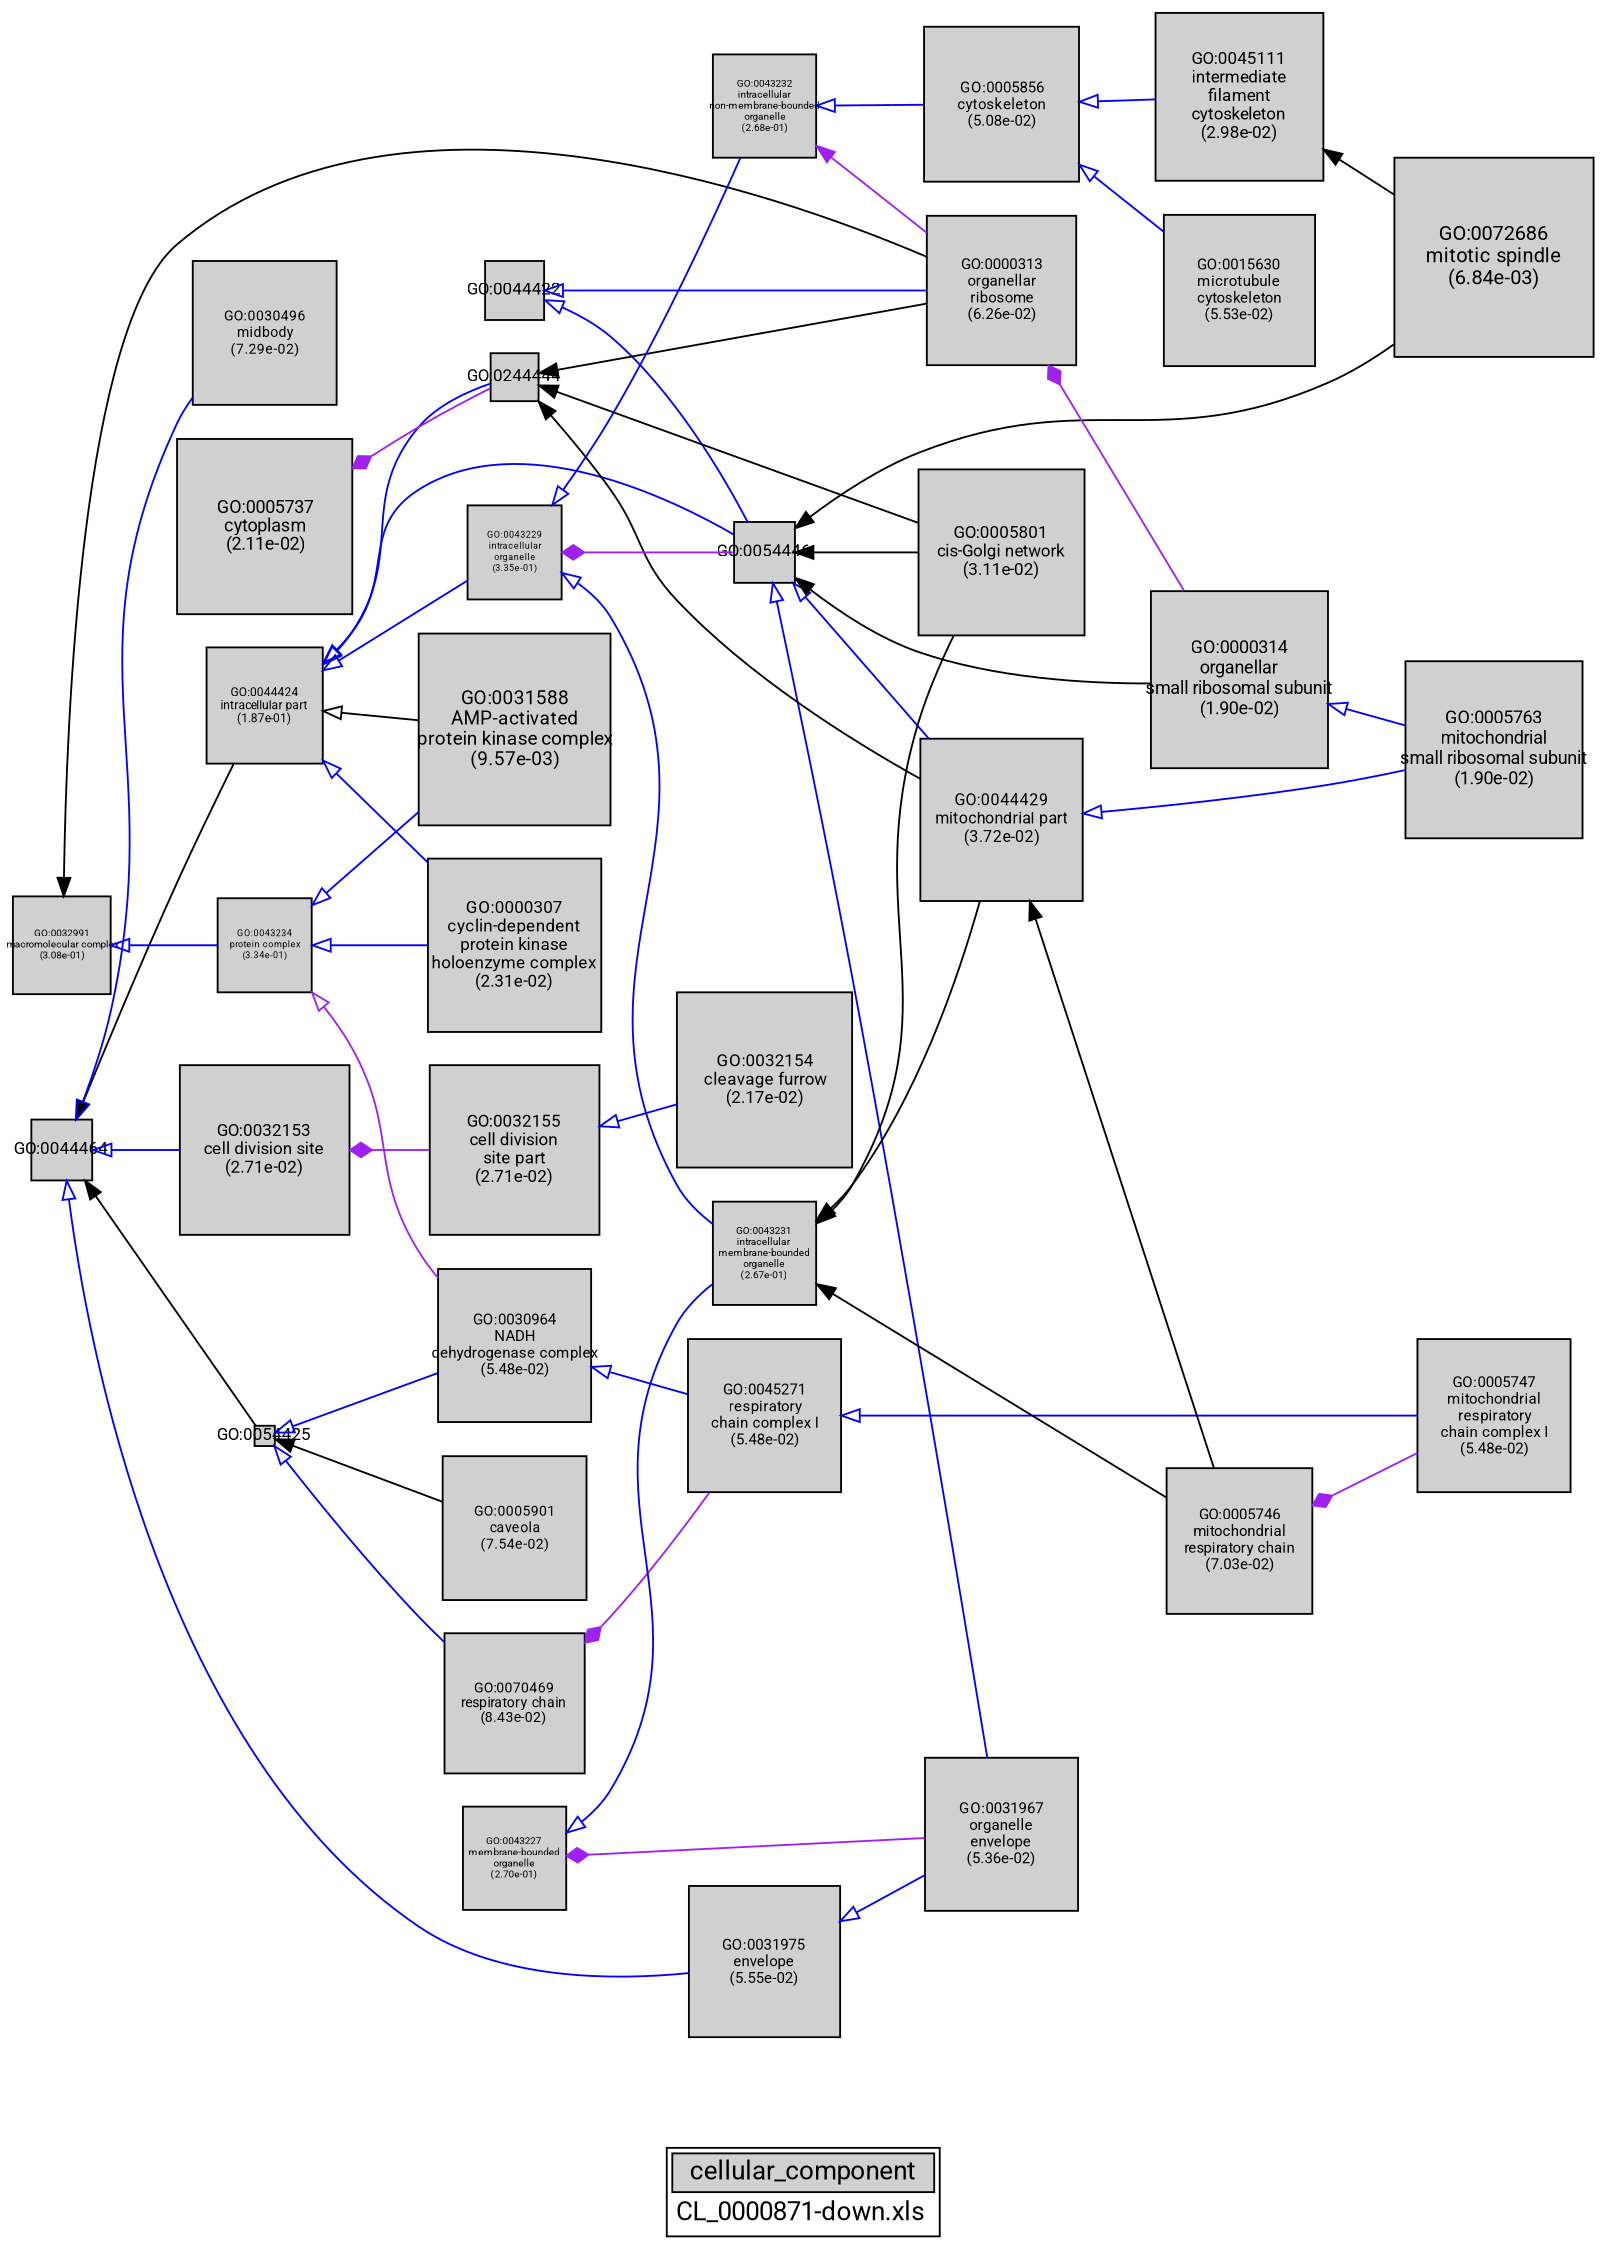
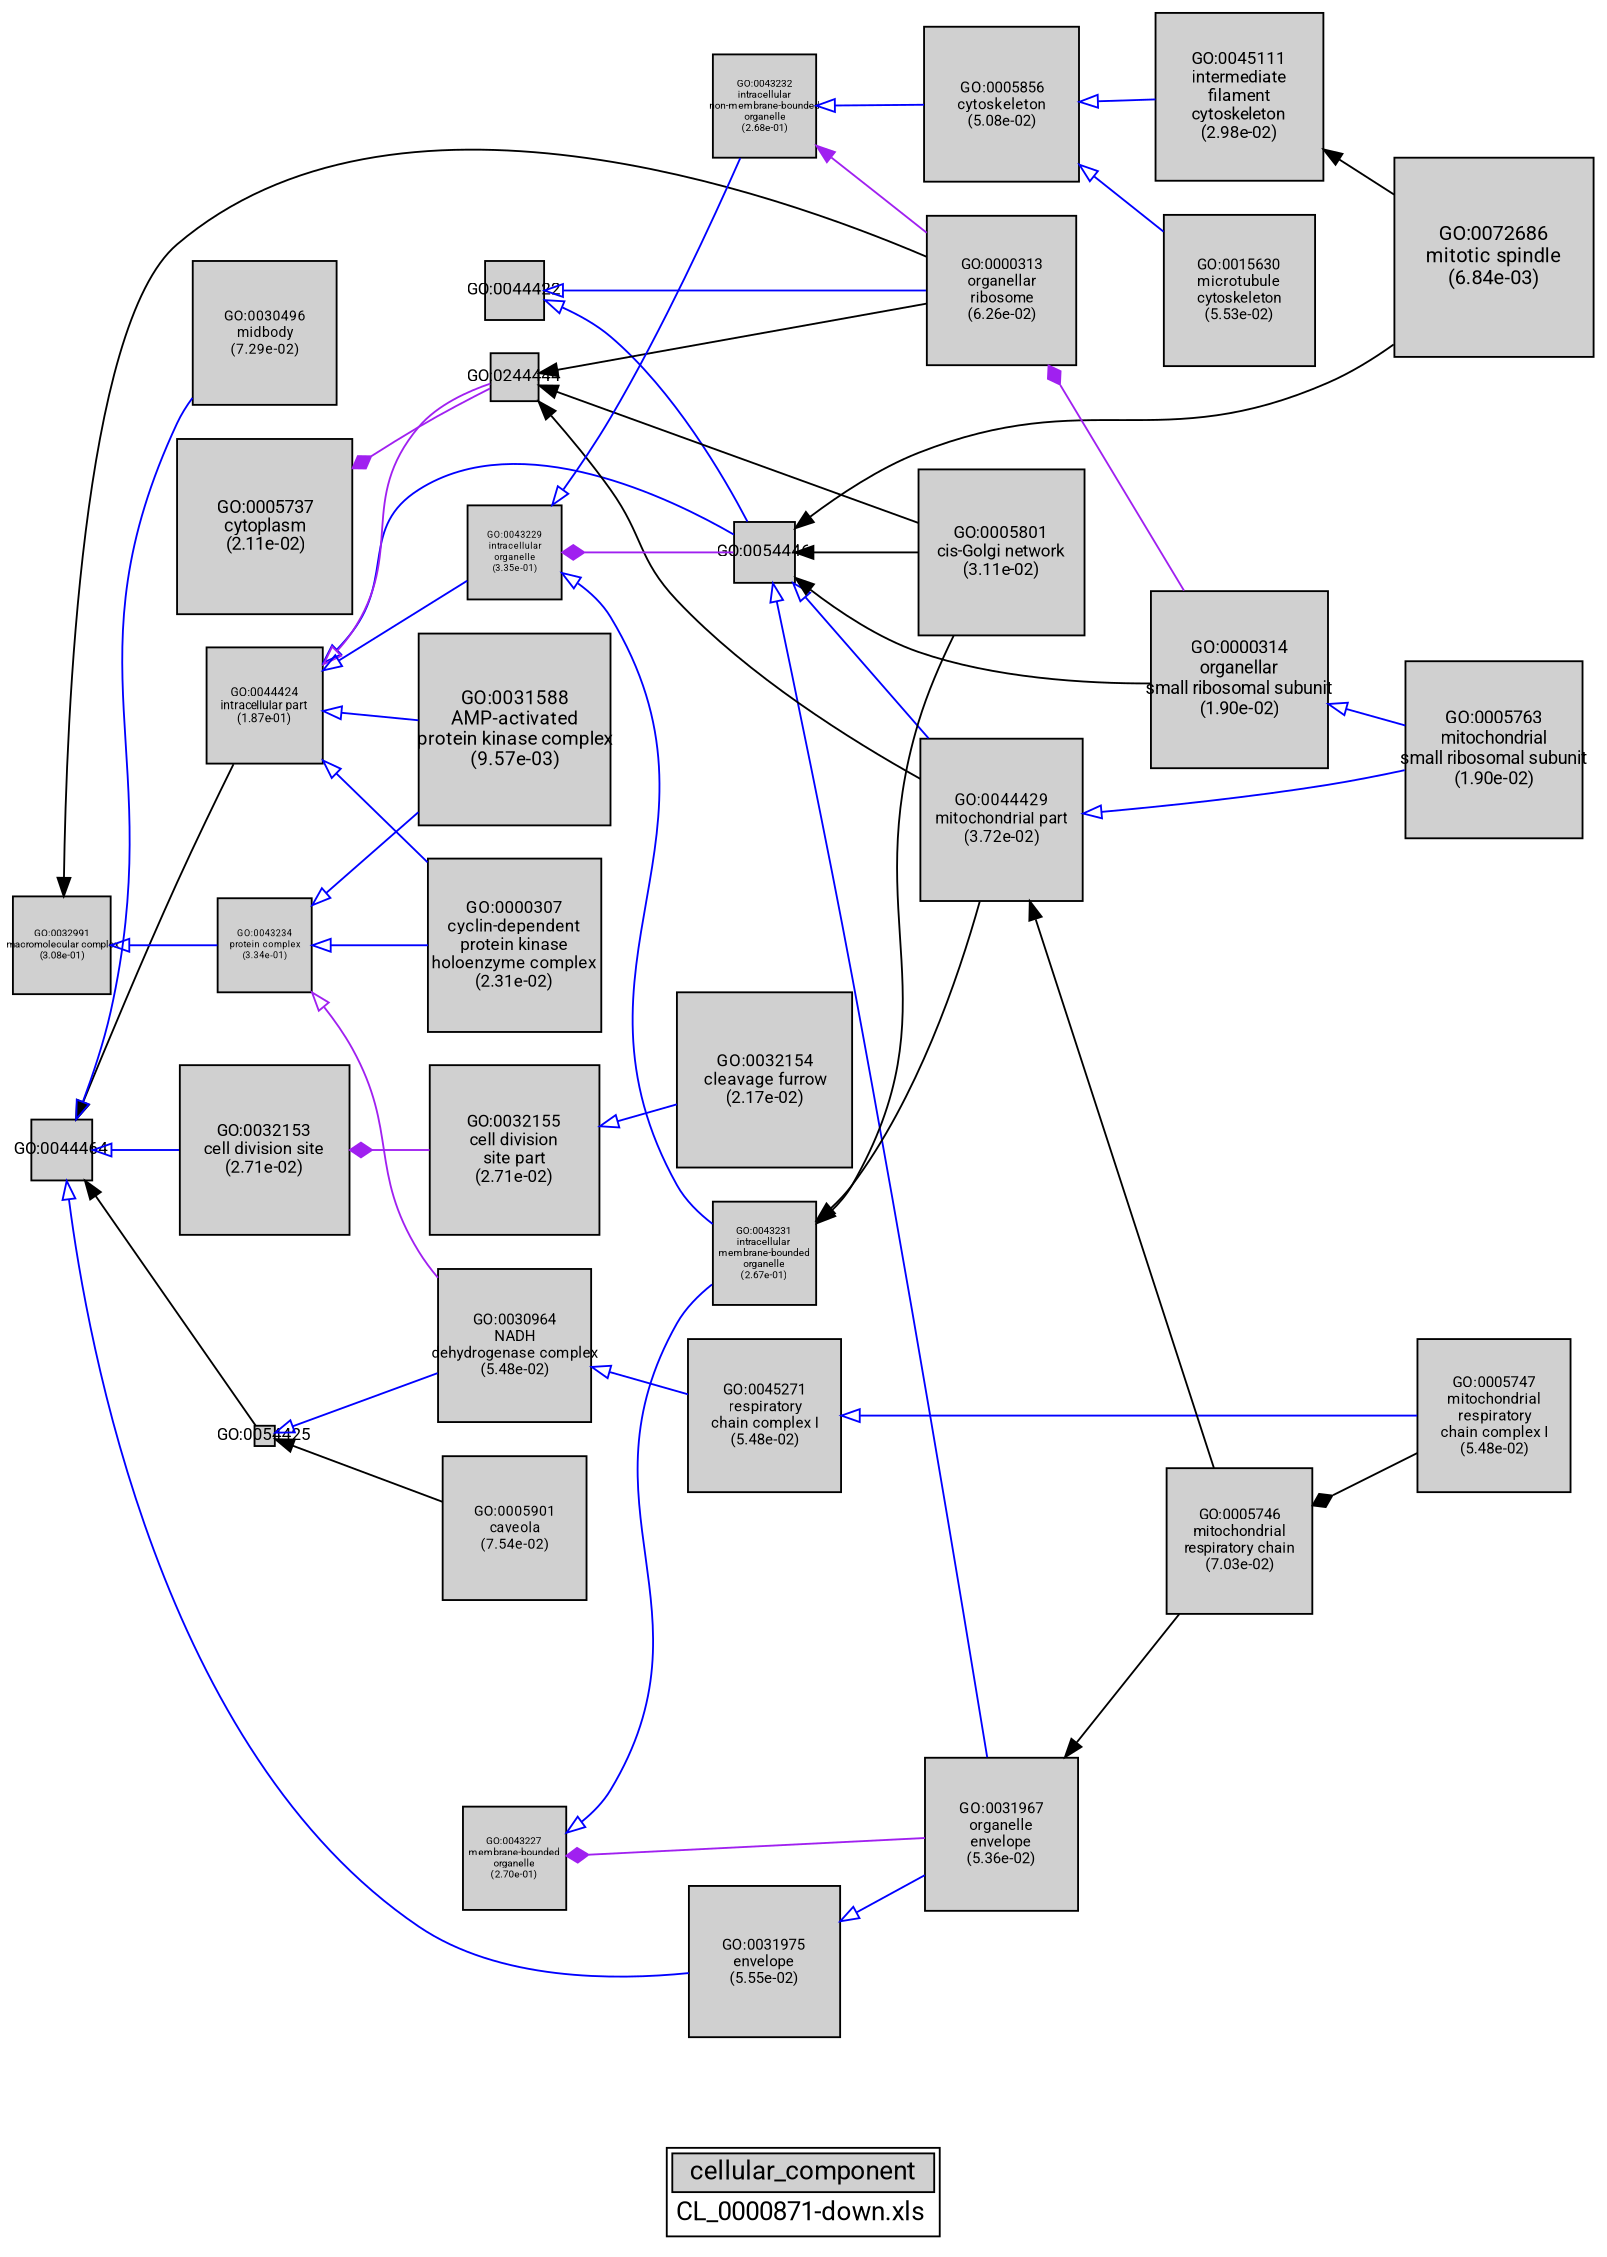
(386, 498) -> (386, 498)
(380, 717) -> (380, 717)
(1000, 1396) -> (1128, 1678)
(1375, 1474) -> (1375, 1474)
(515, 1703) -> none
